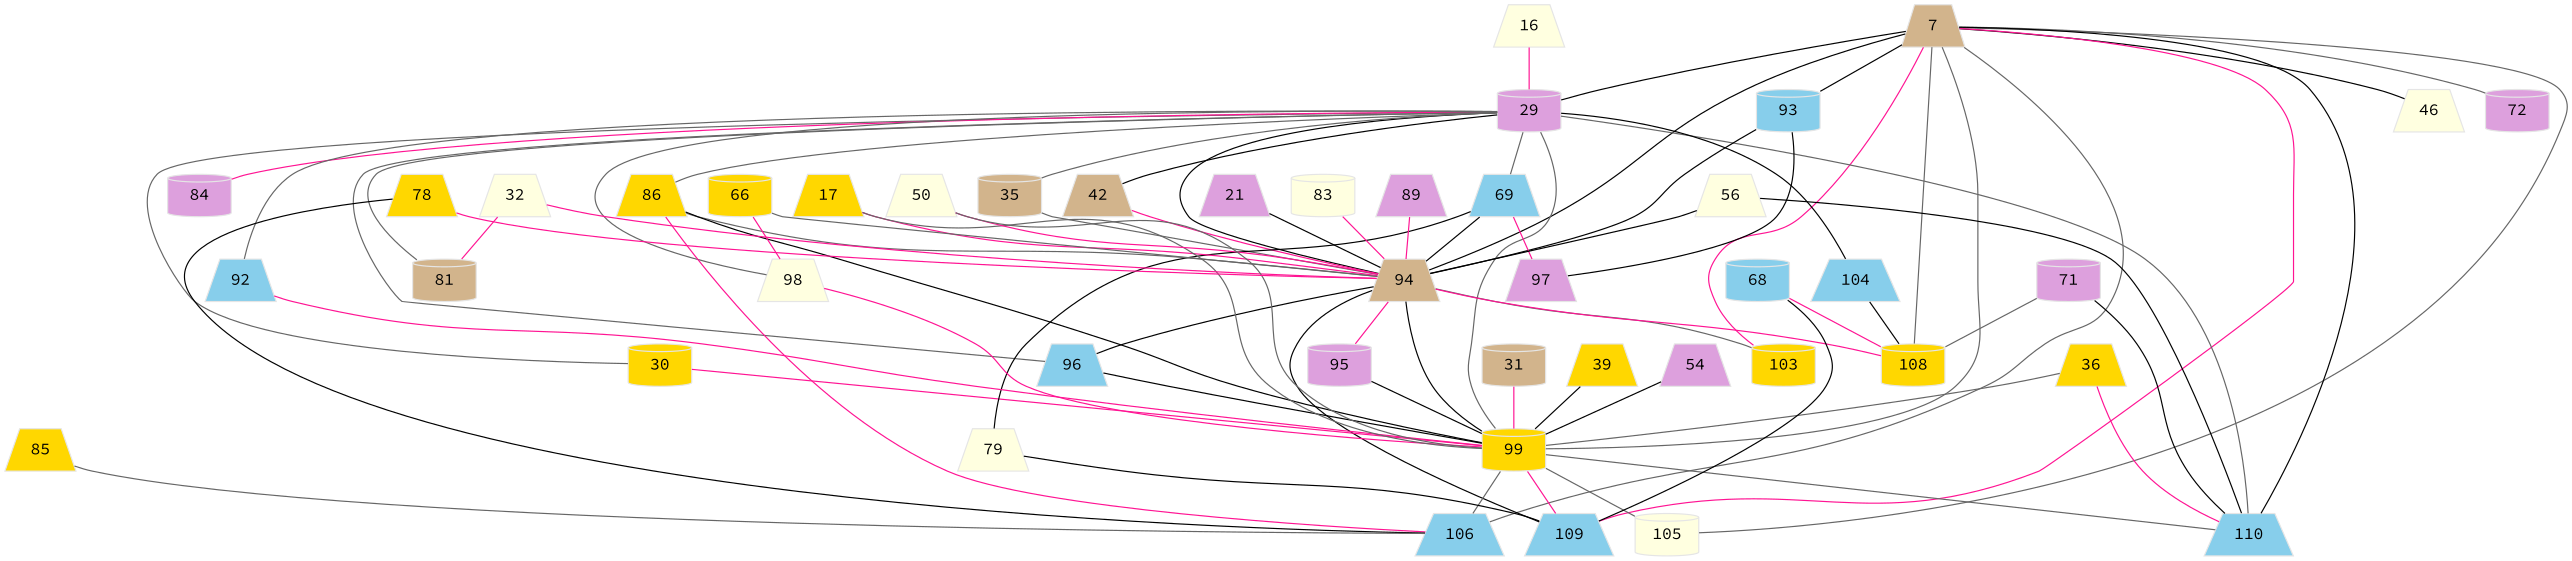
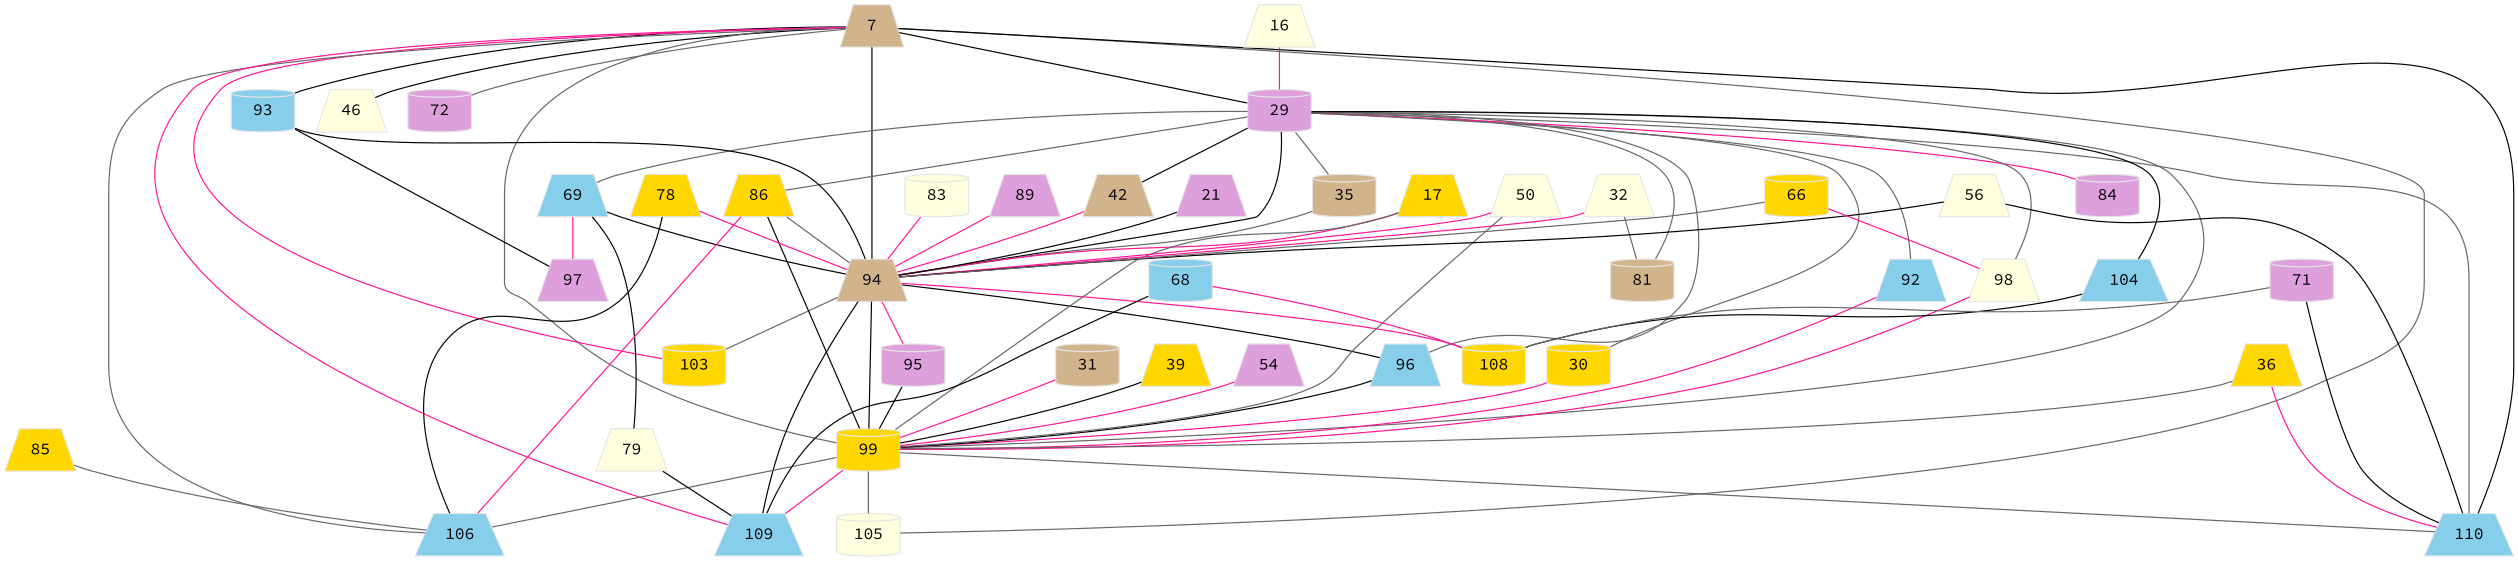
(1923, 195) -> none
(480, 238) -> (1632, 242)
(1603, 408) -> (1069, 421)
